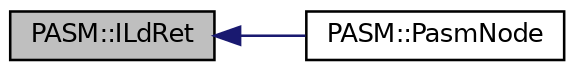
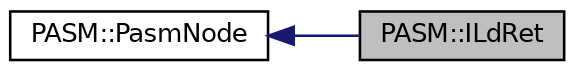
(273, 36) -> (327, 36)
